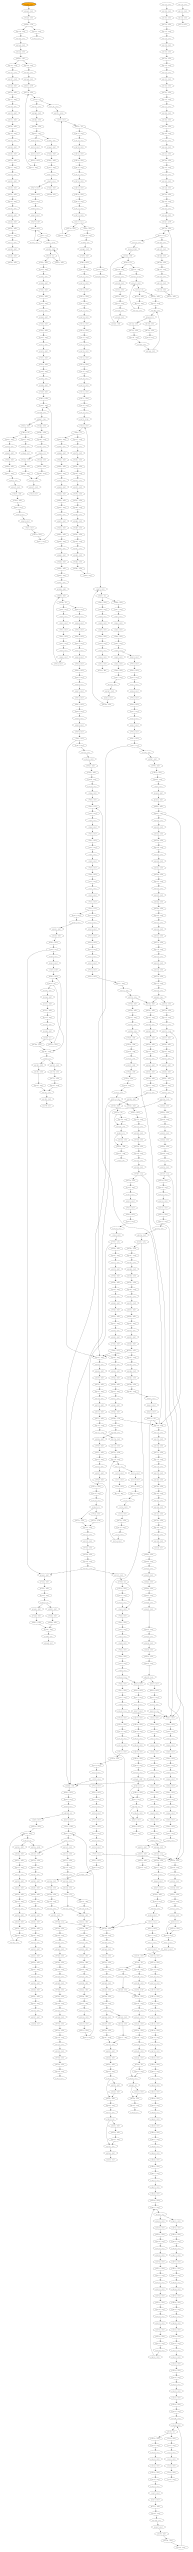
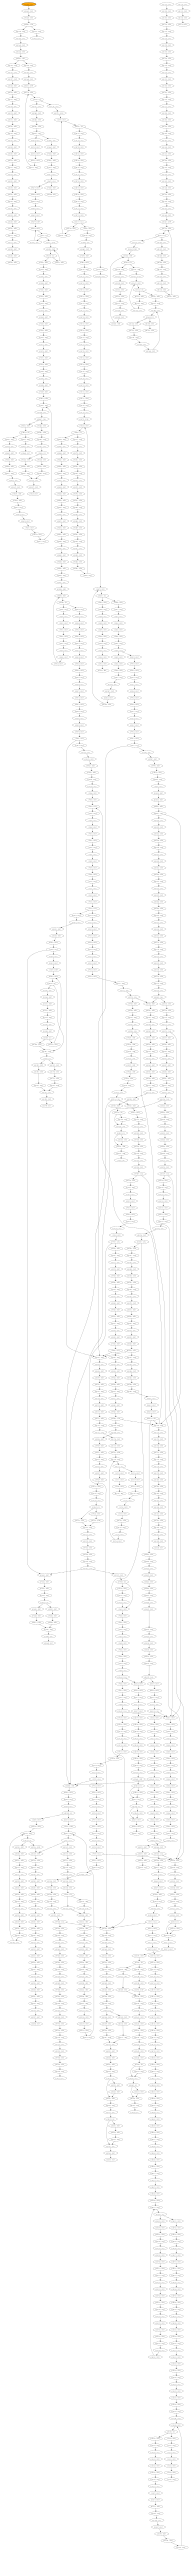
(150, 337) -> none
